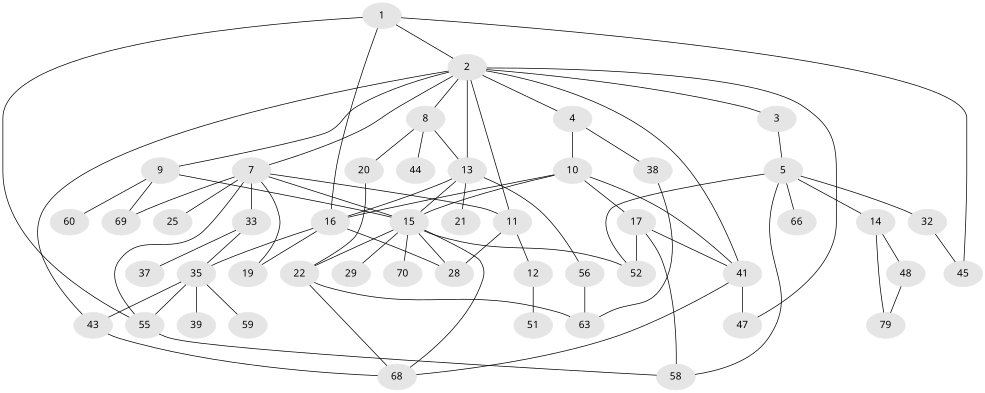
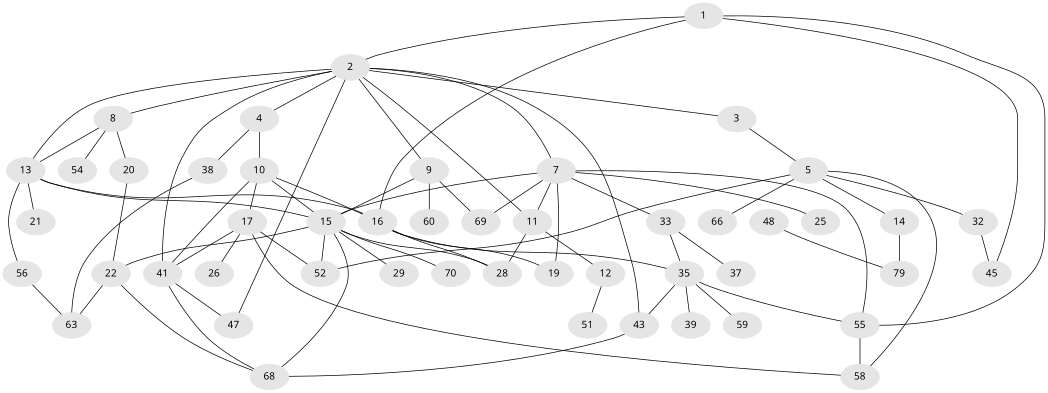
(416, 171) -> (77, 171)
(891, 248) -> none
none -> (214, 274)
